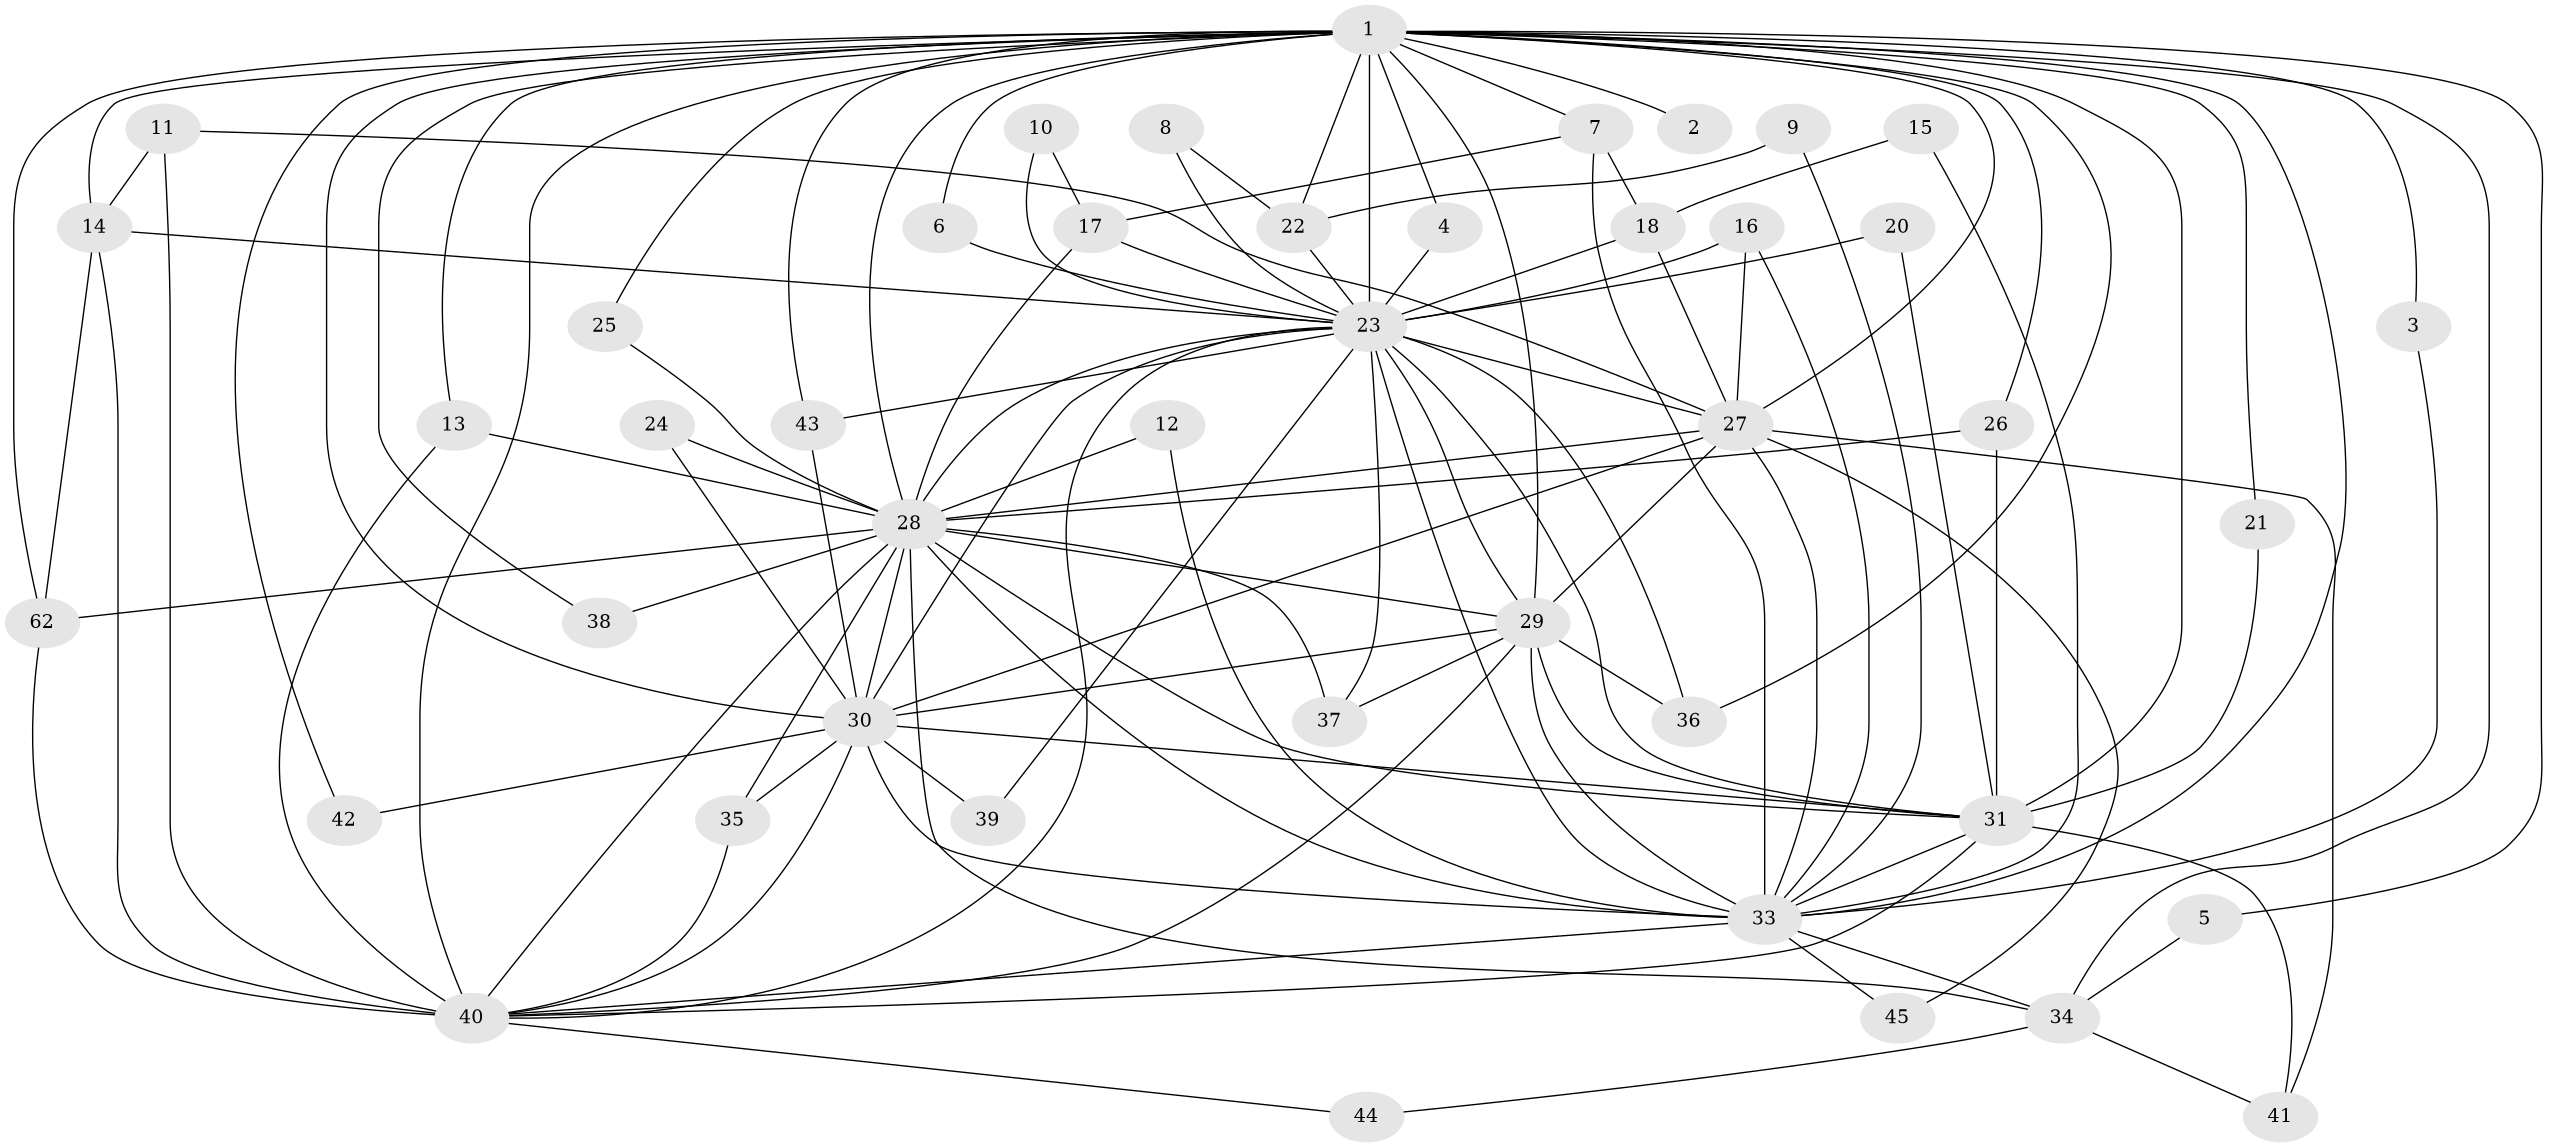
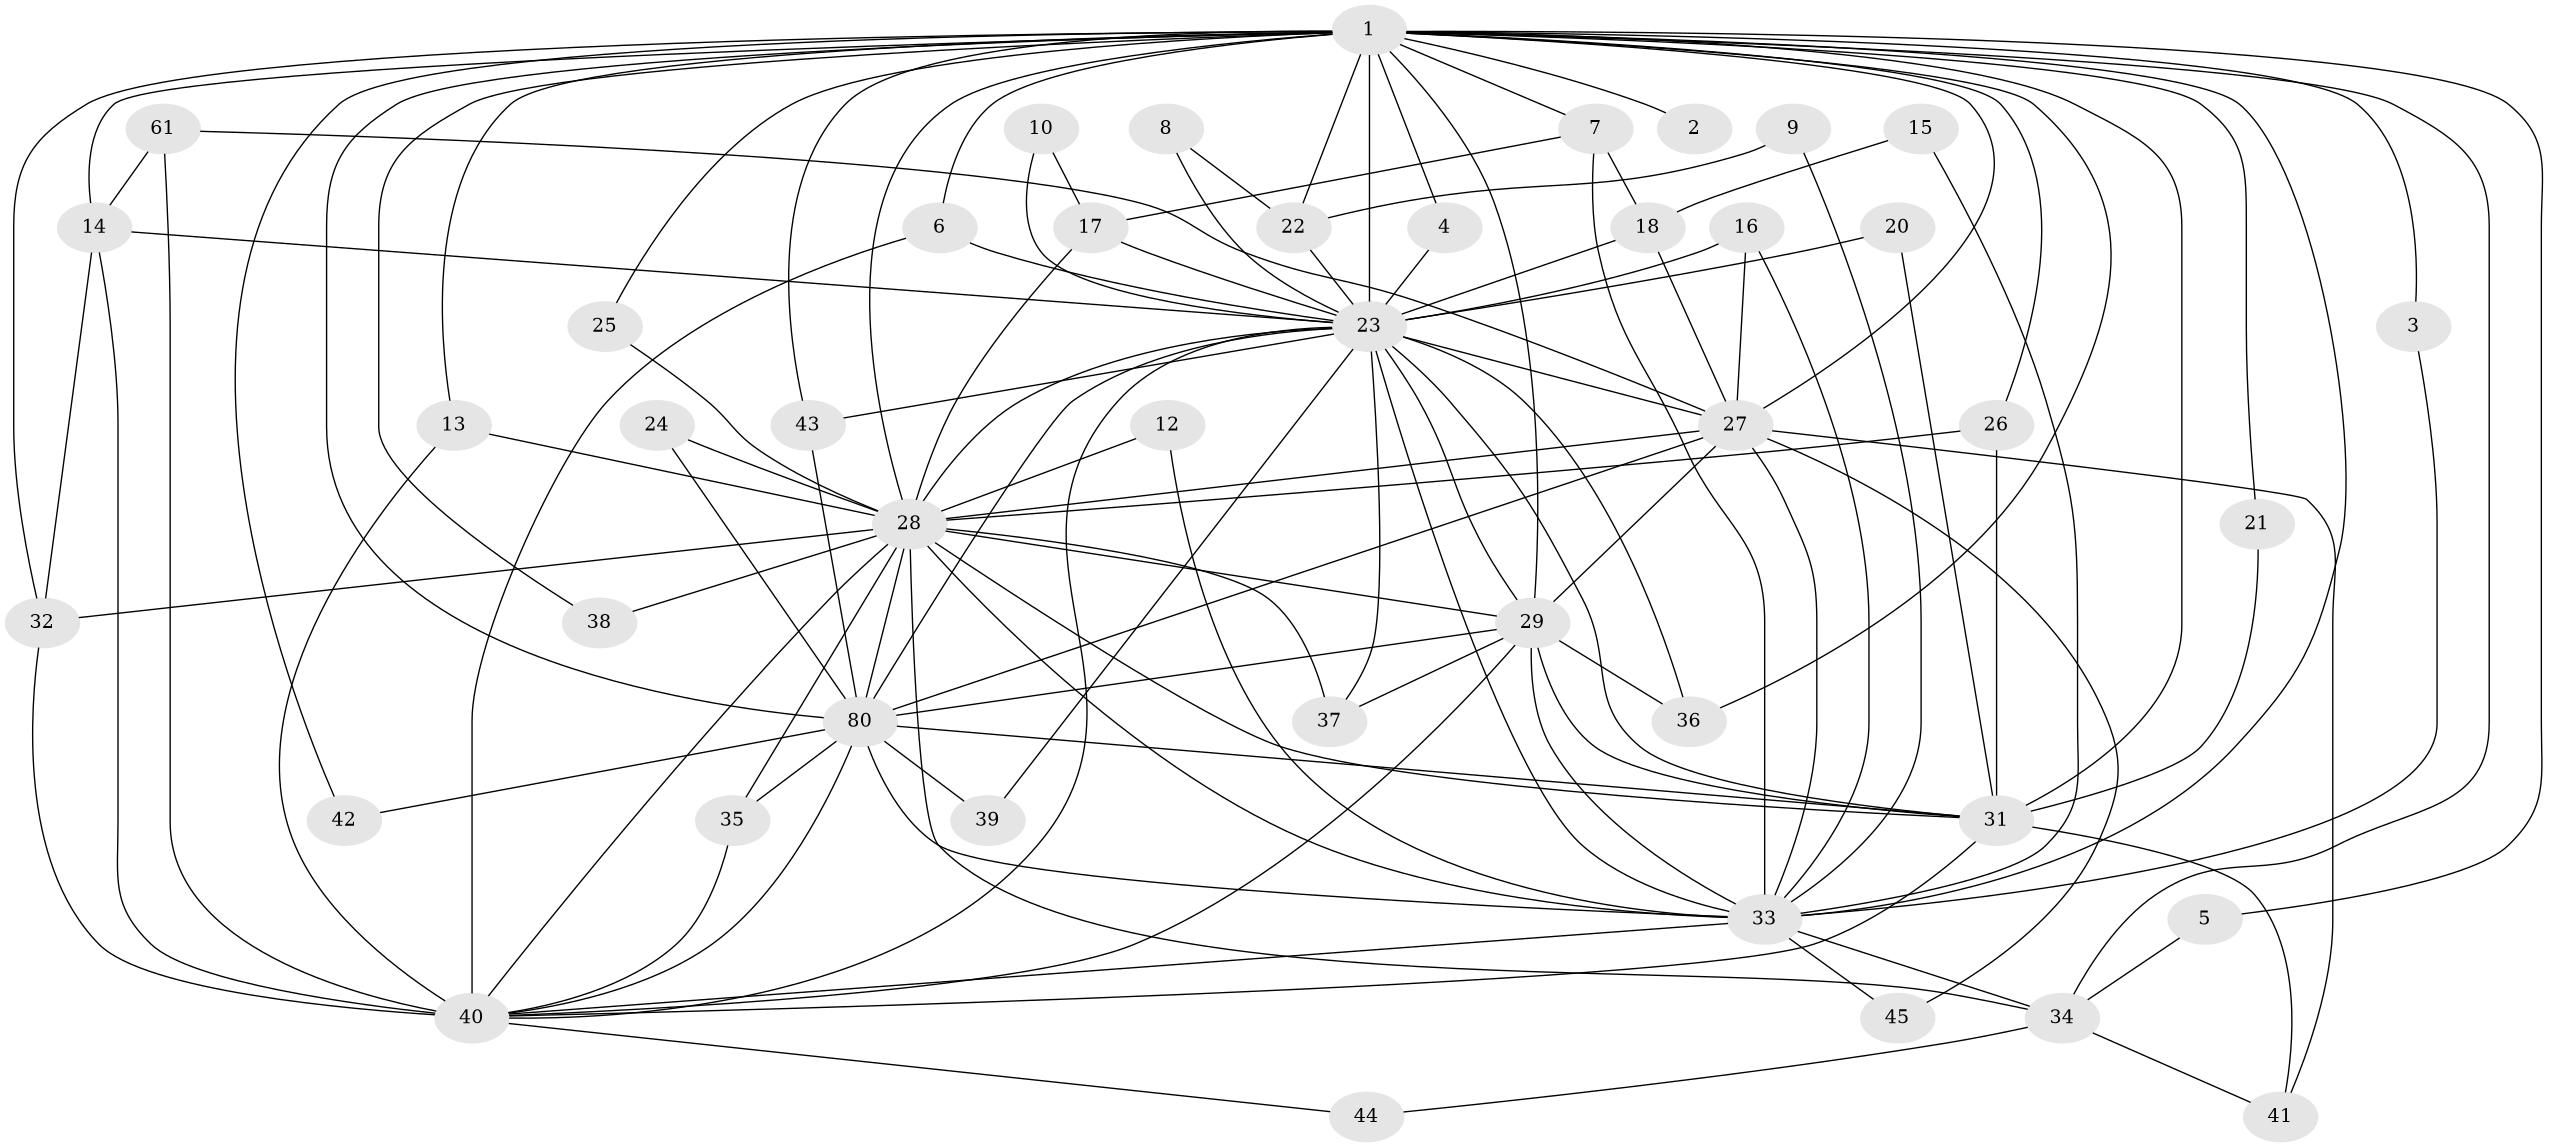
(163, 129) -> (163, 129)
(544, 197) -> (535, 521)
(43, 623) -> (43, 623)
(860, 722) -> (860, 722)
(1881, 870) -> none
